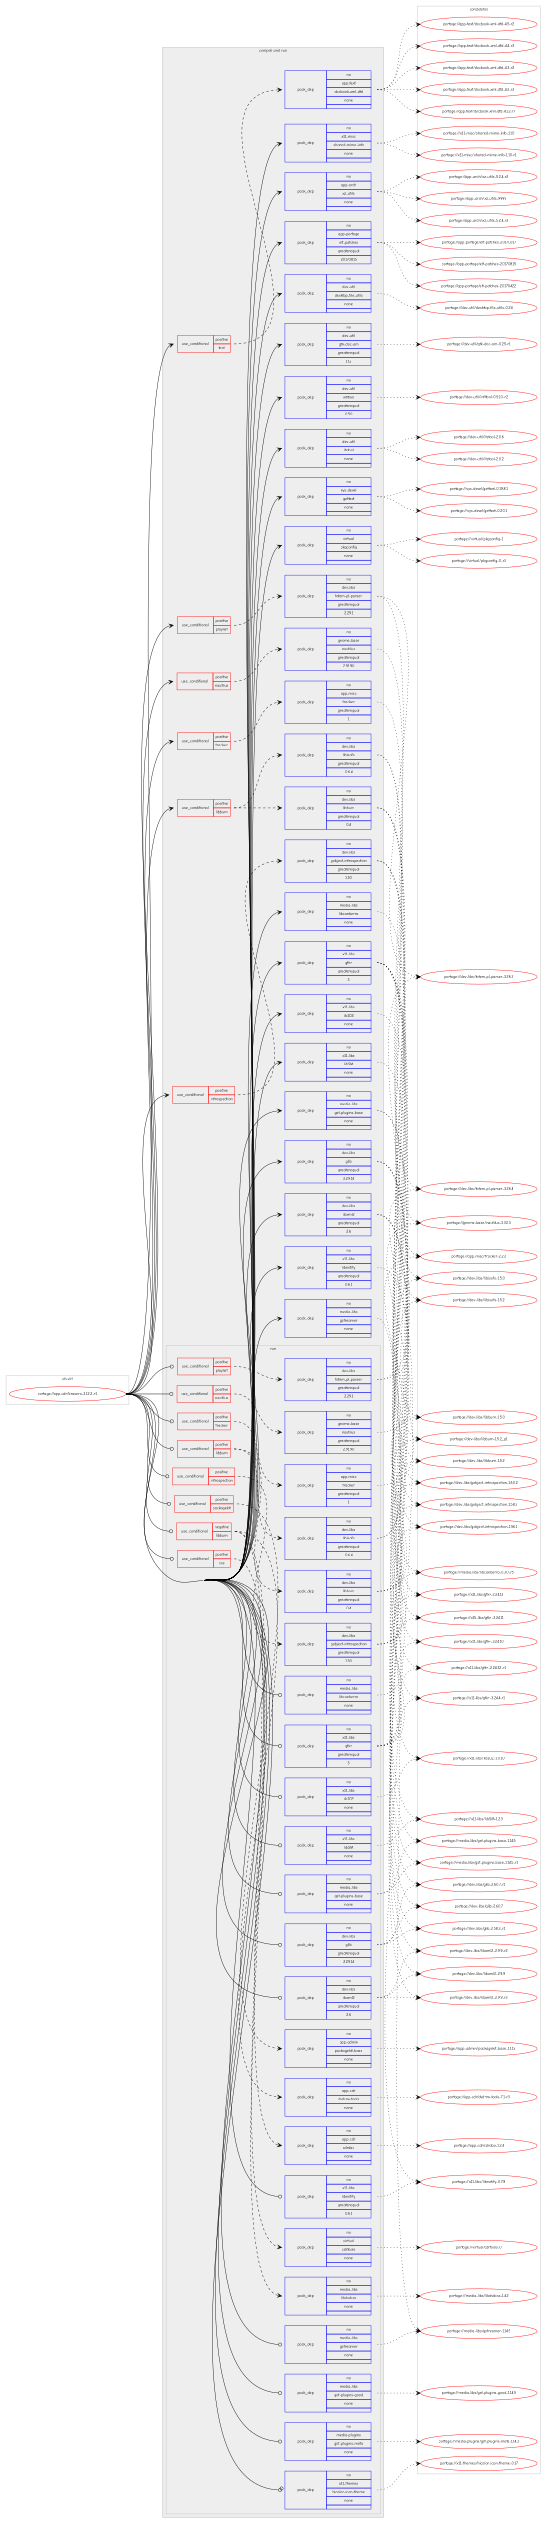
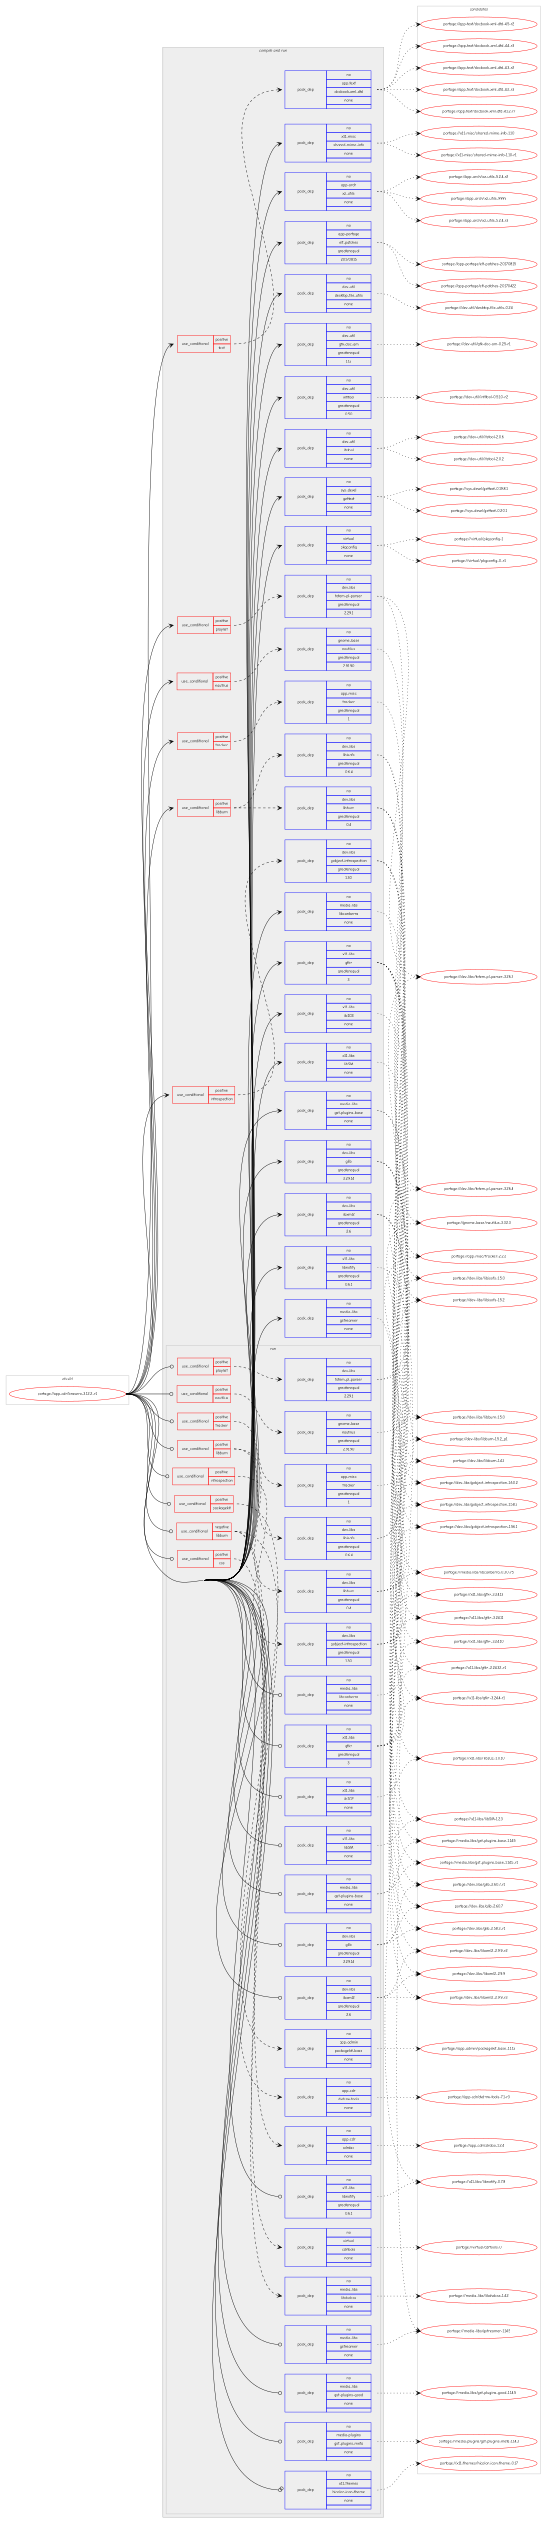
(479, 242) -> none
(479, 1461) -> (479, 1461)
(479, 1618) -> (479, 1618)
